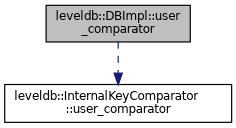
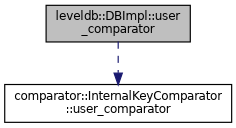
(118, 103) -> (118, 103)
